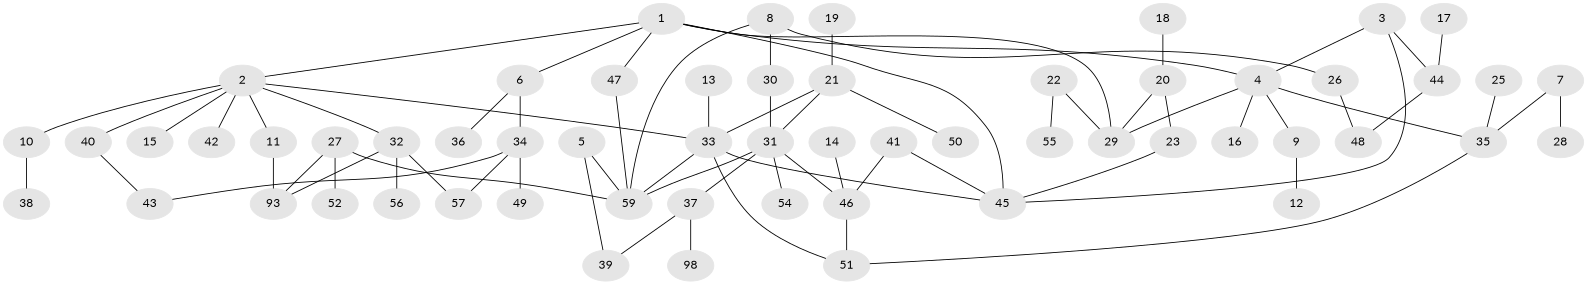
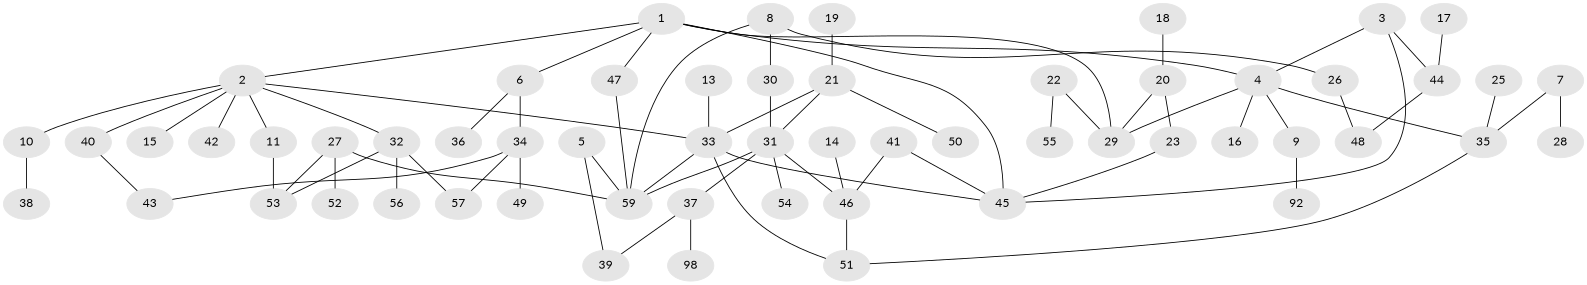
(273, 204) -> (273, 204)
(1297, 204) -> (1297, 204)
